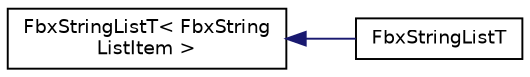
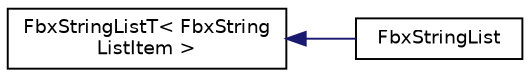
(439, 39) -> (439, 39)
